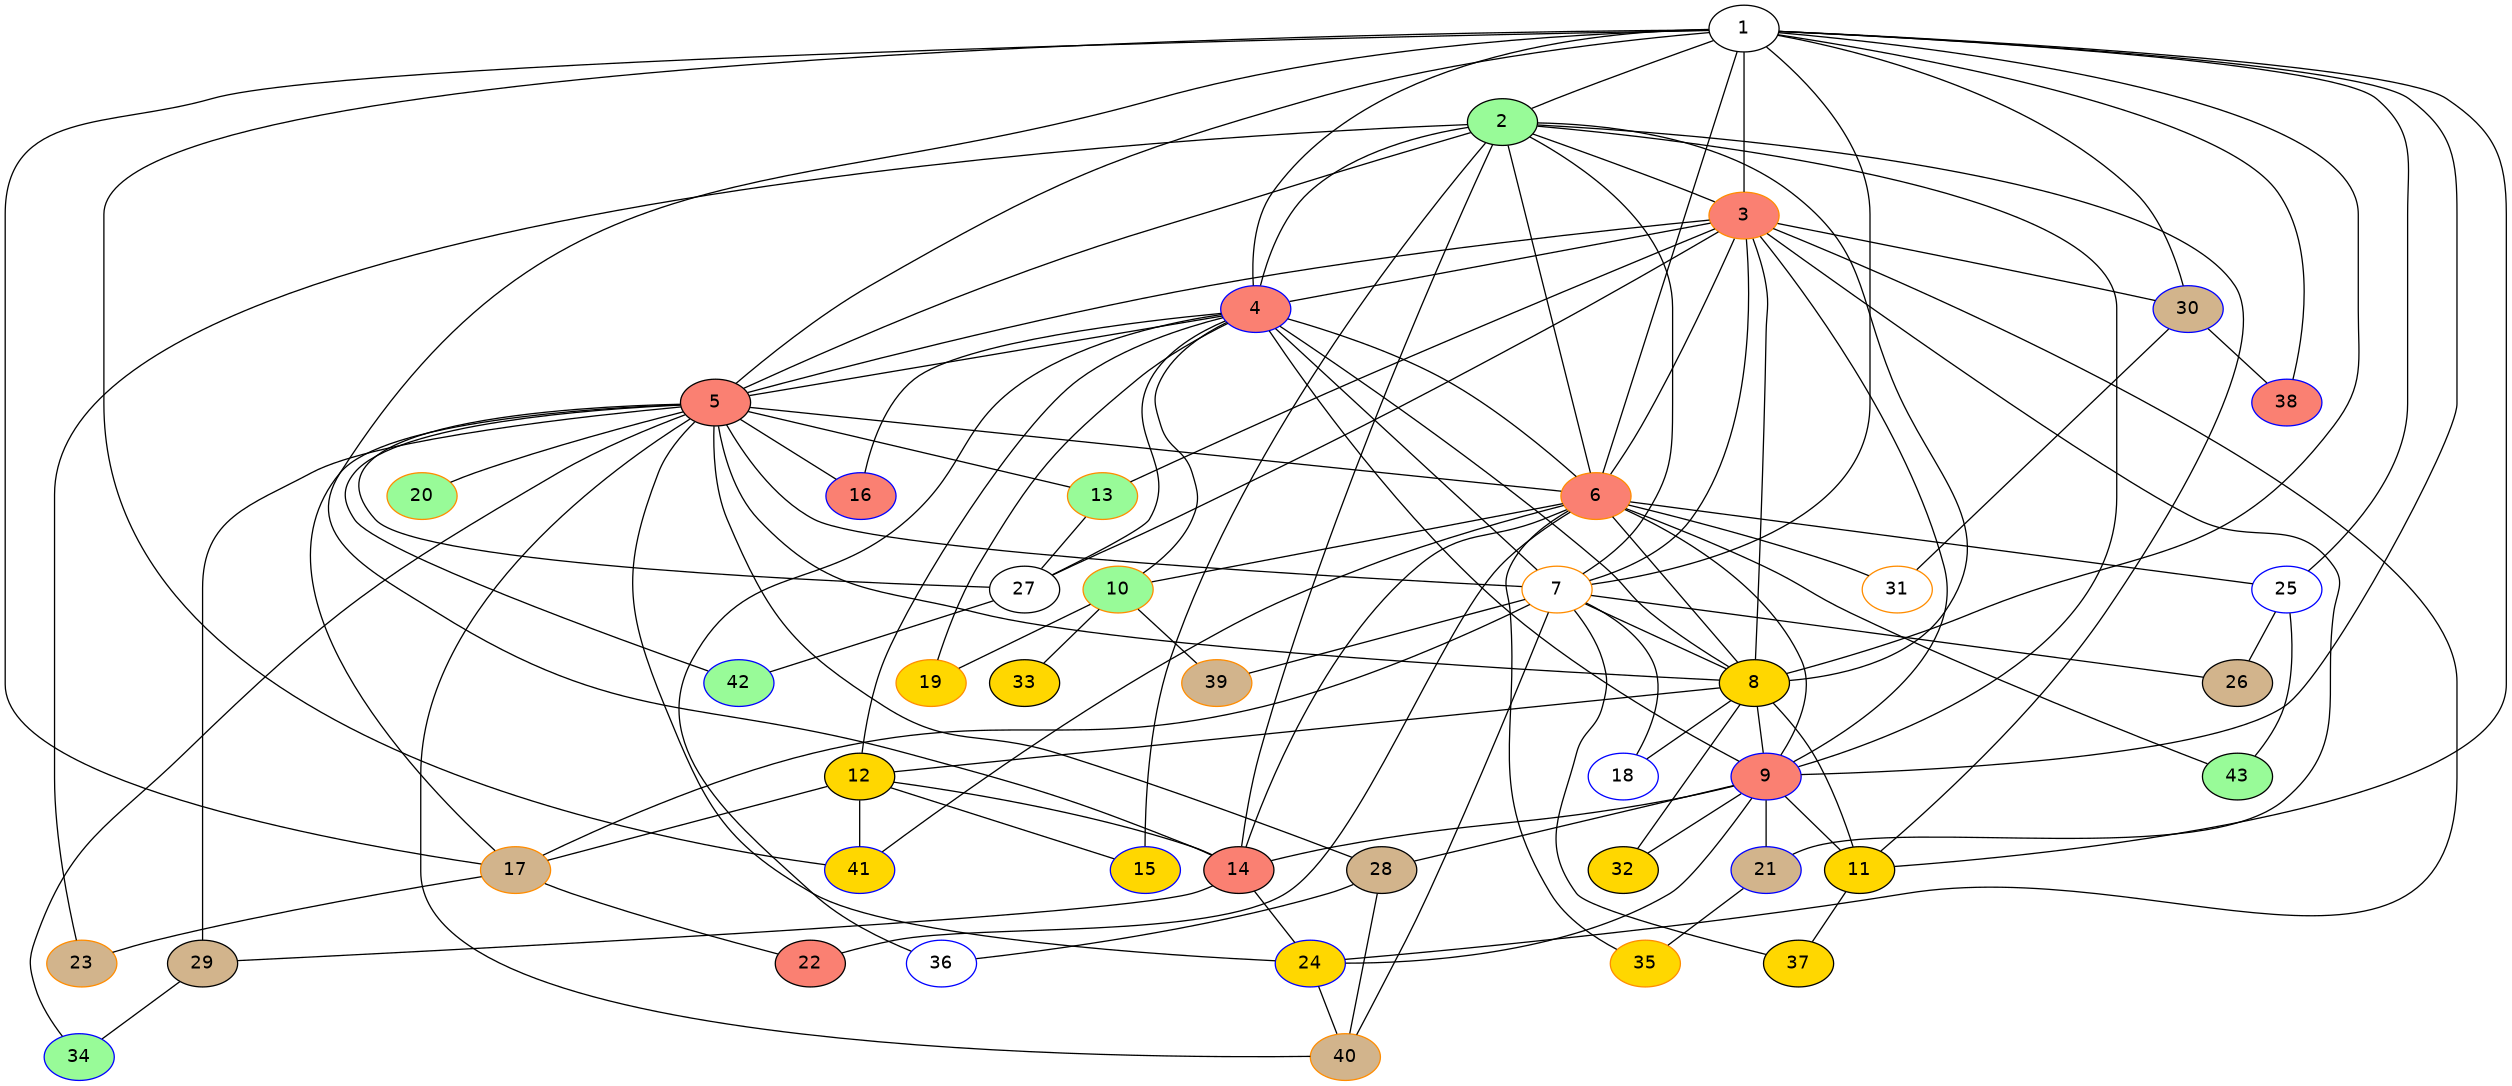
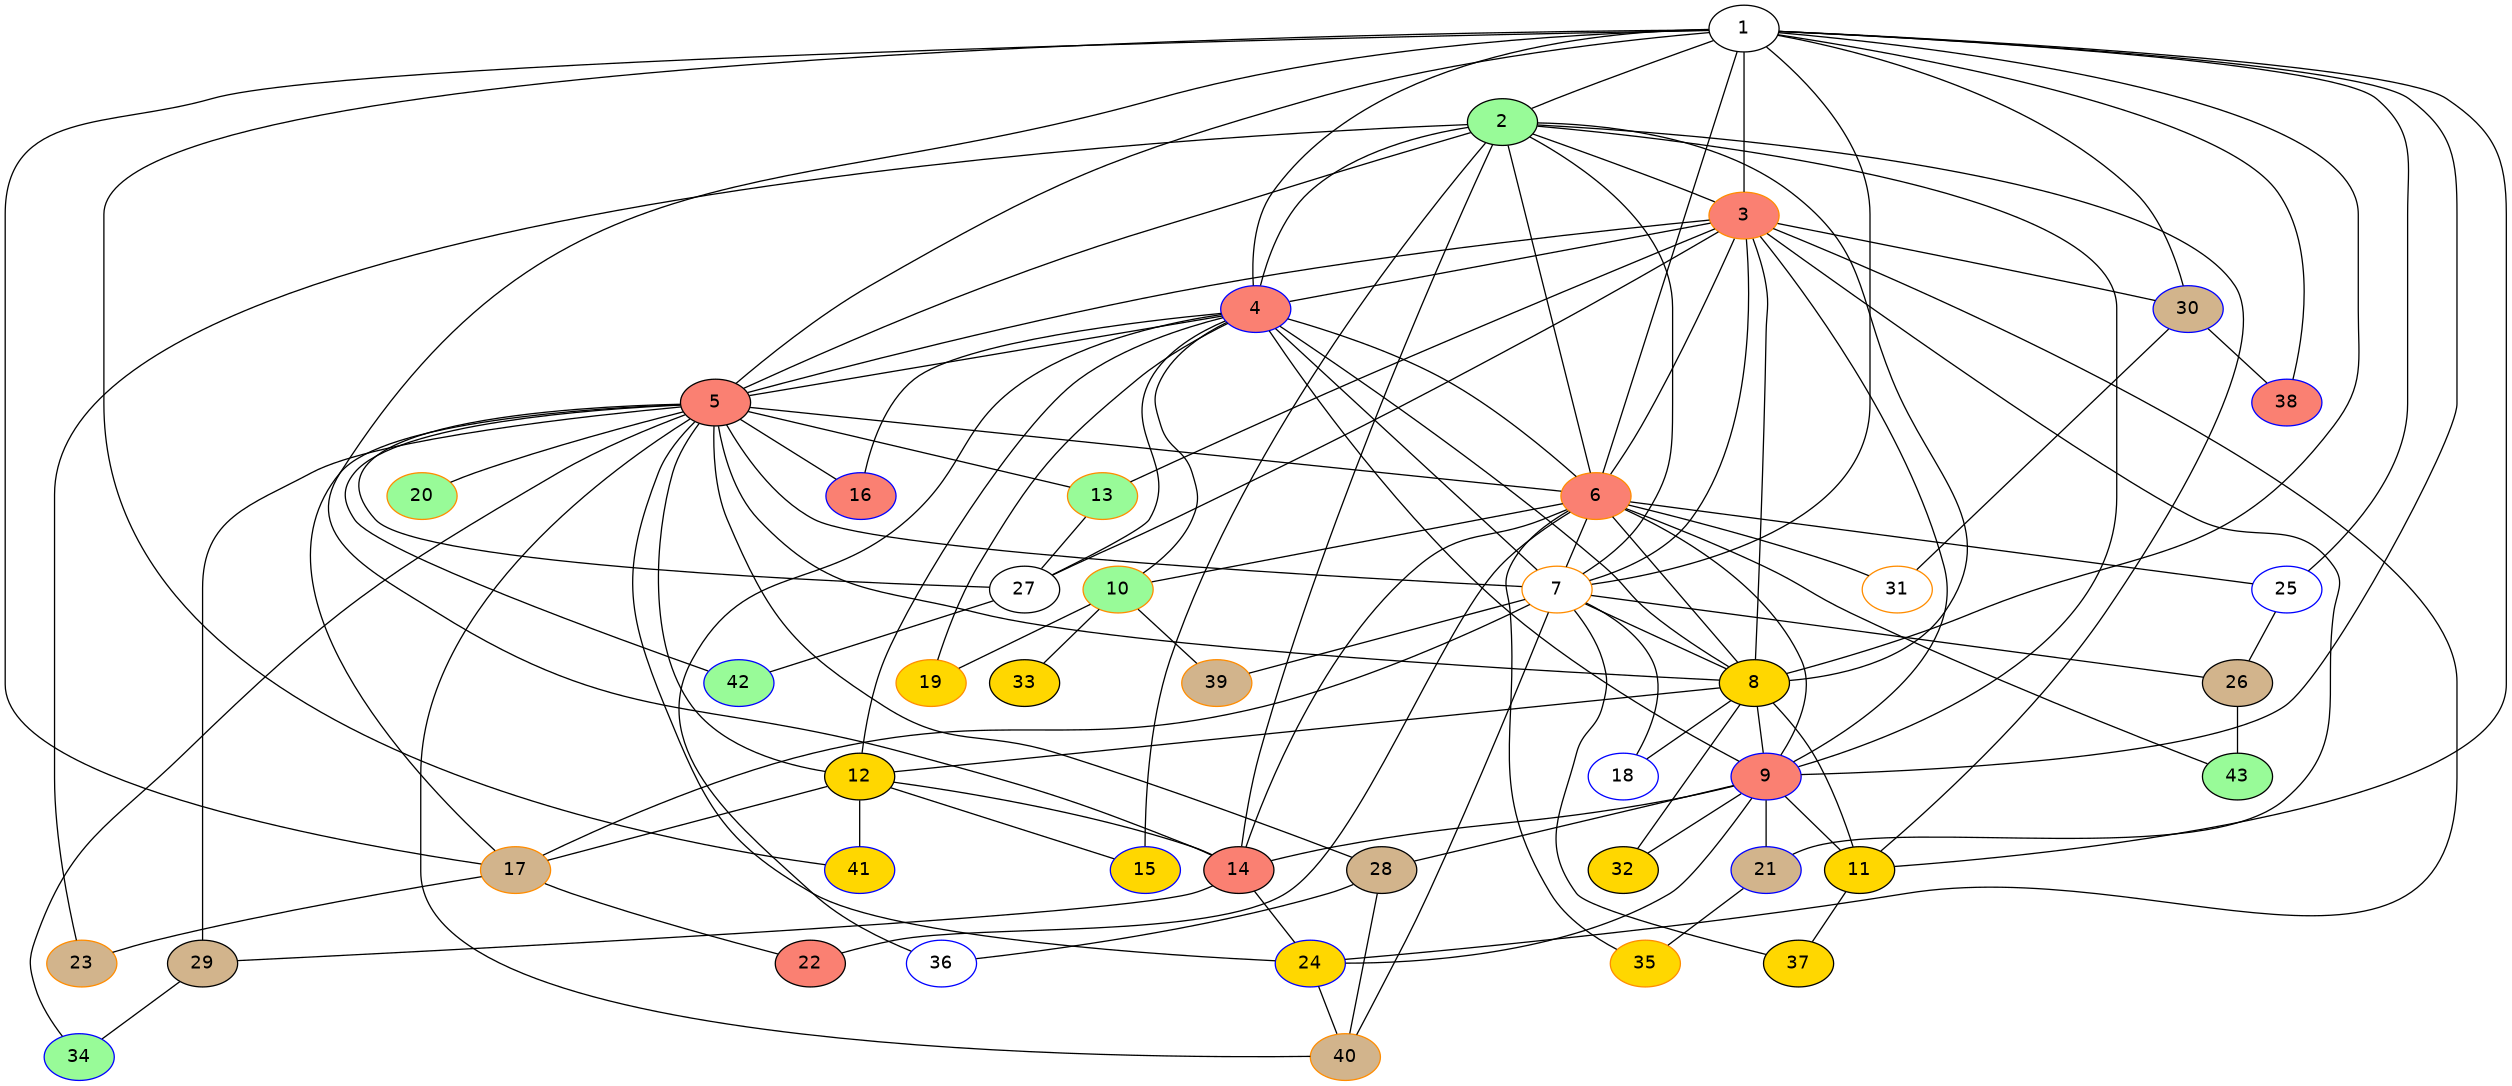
(1221, 631) -> (1580, 536)
none -> (665, 639)
(2289, 689) -> (2238, 735)
